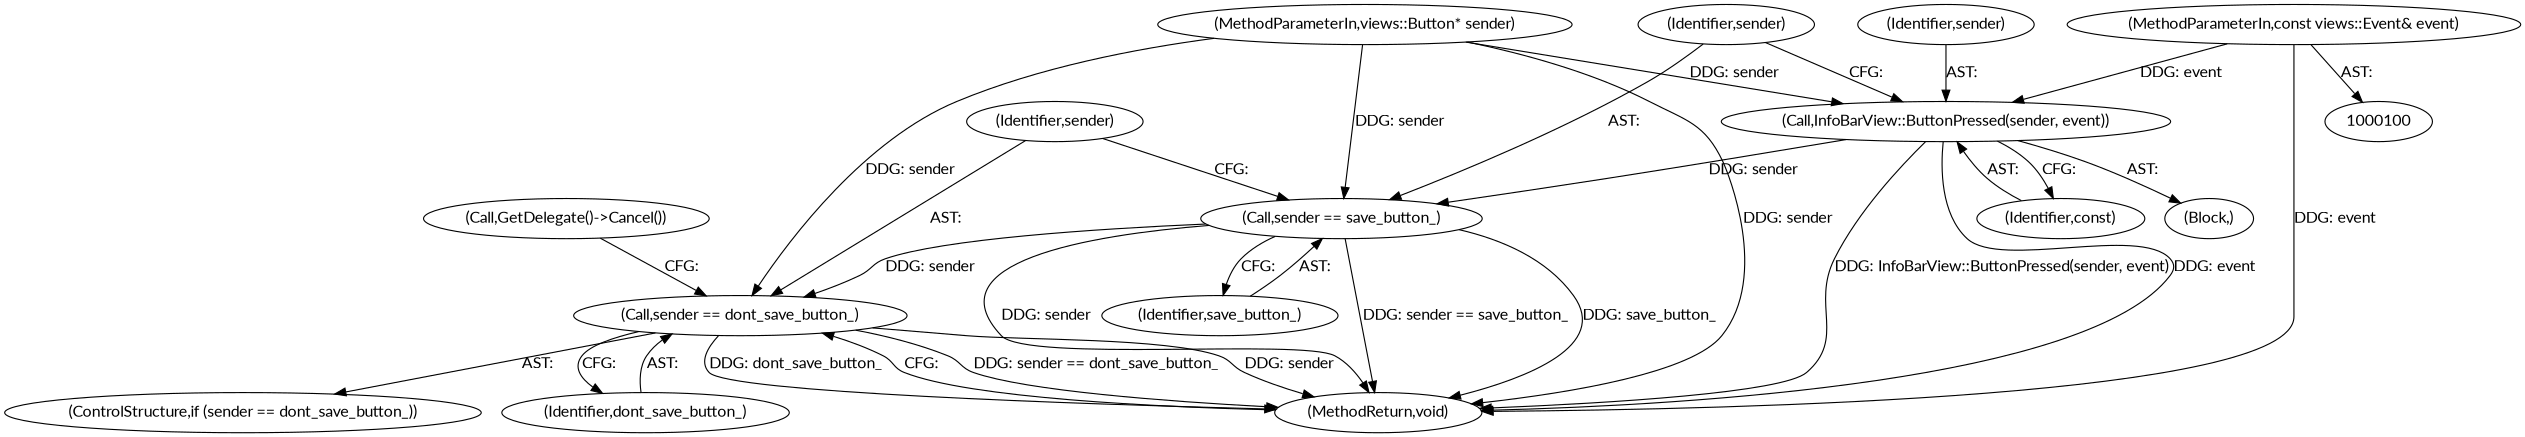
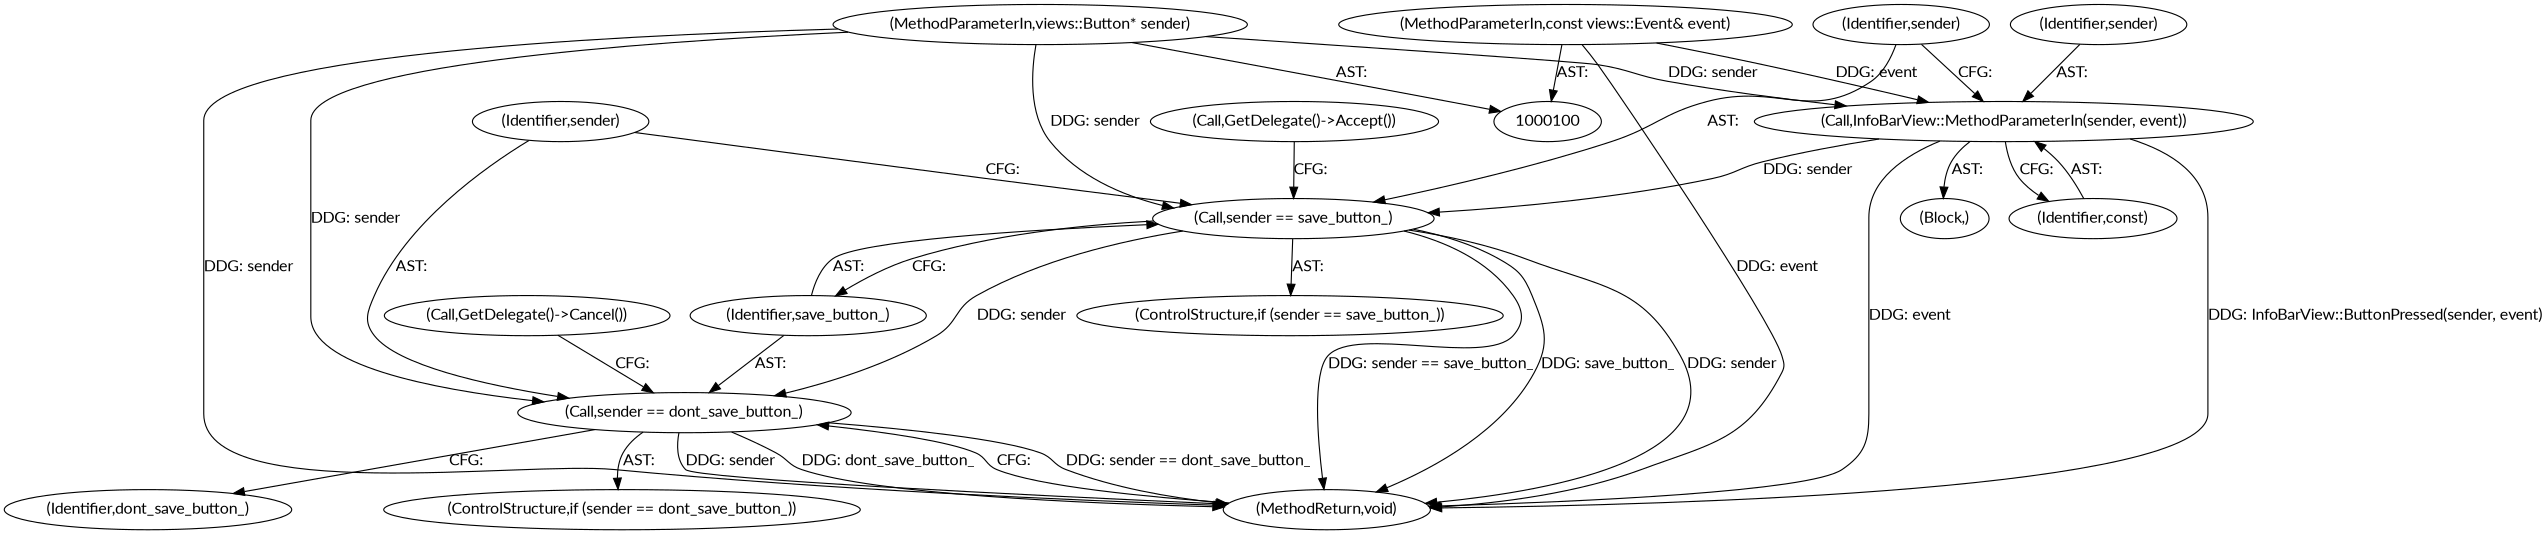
none -> (1311, 76)
none -> (1295, 122)
(1946, 122) -> (2004, 122)
none -> (1290, 316)
(643, 363) -> (751, 361)
